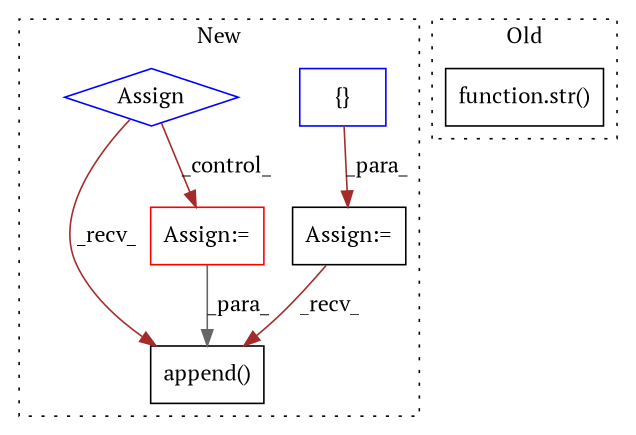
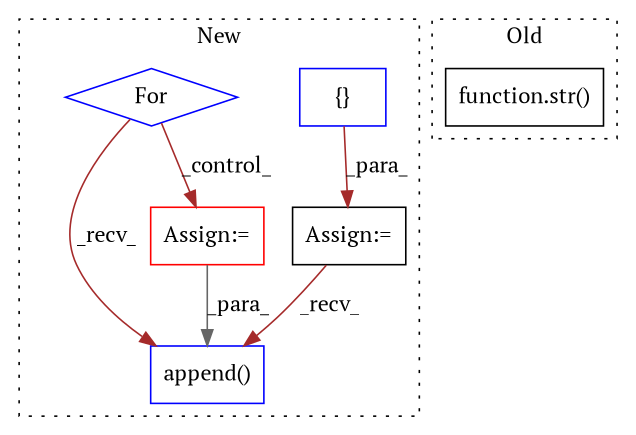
(151, 97) -> (151, 97)
(207, 375) -> (207, 375)
